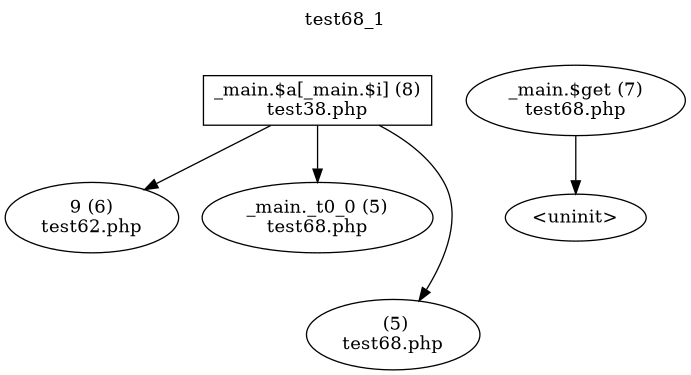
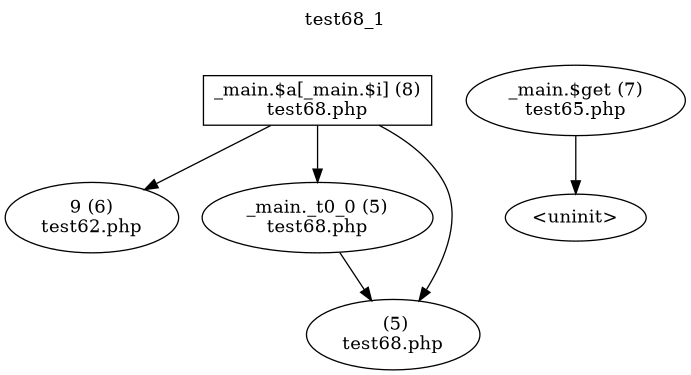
(318, 100) -> (318, 100)
(576, 100) -> (576, 100)
none -> (352, 271)
